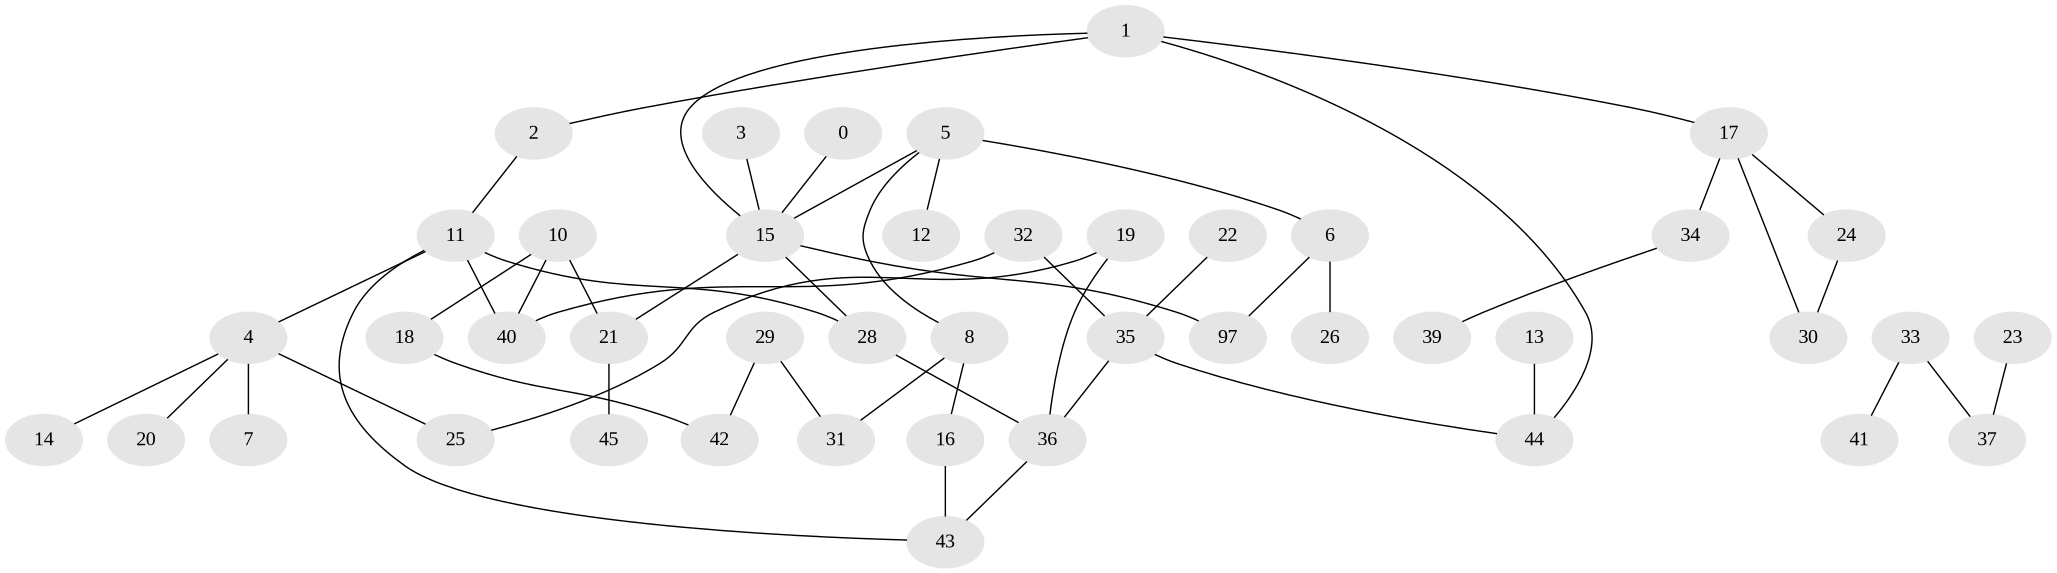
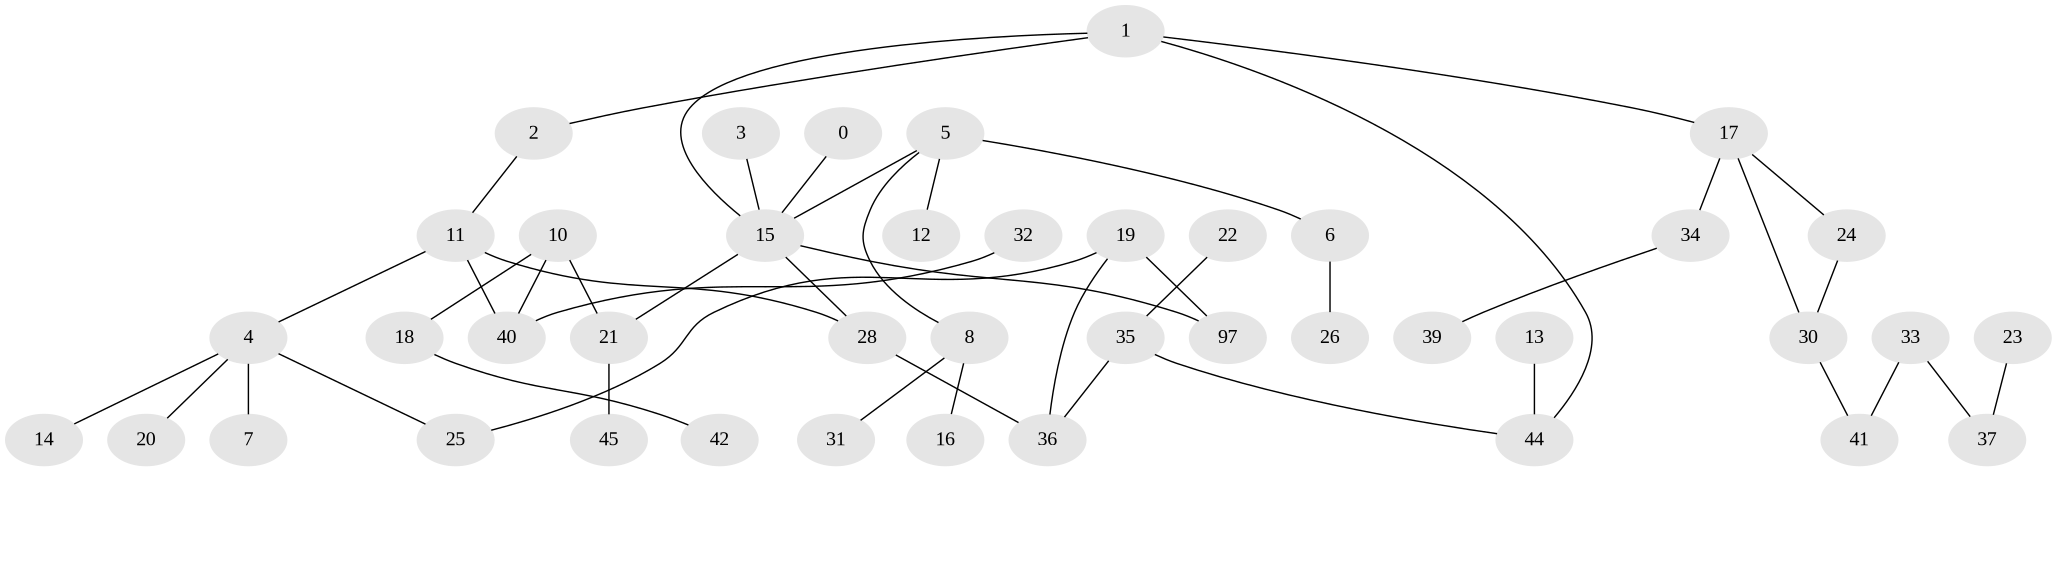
(1064, 276) -> none
(1279, 287) -> (1171, 281)
(765, 338) -> none
none -> (1834, 389)
(945, 542) -> none
